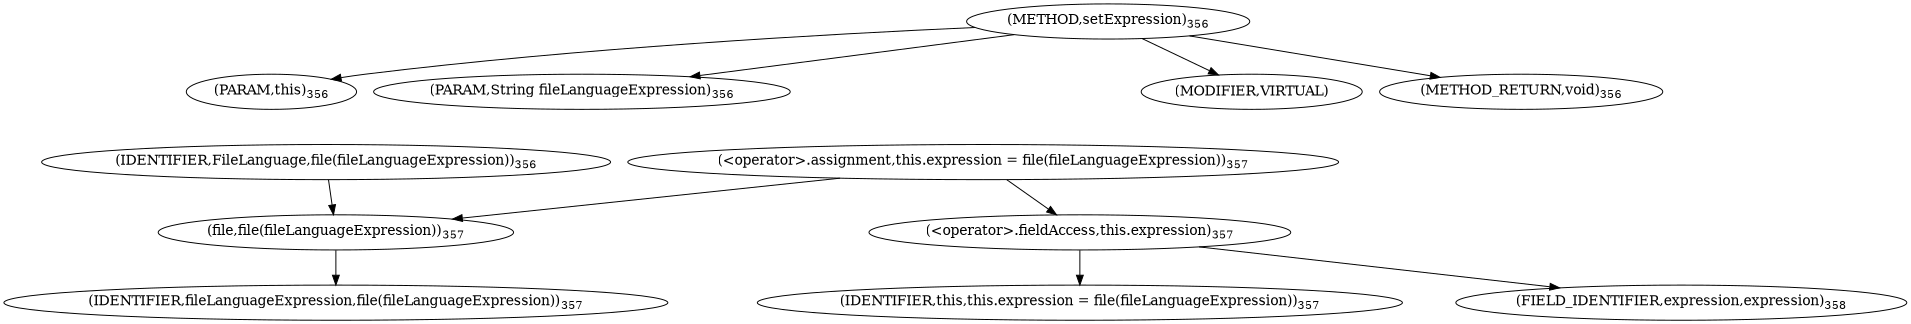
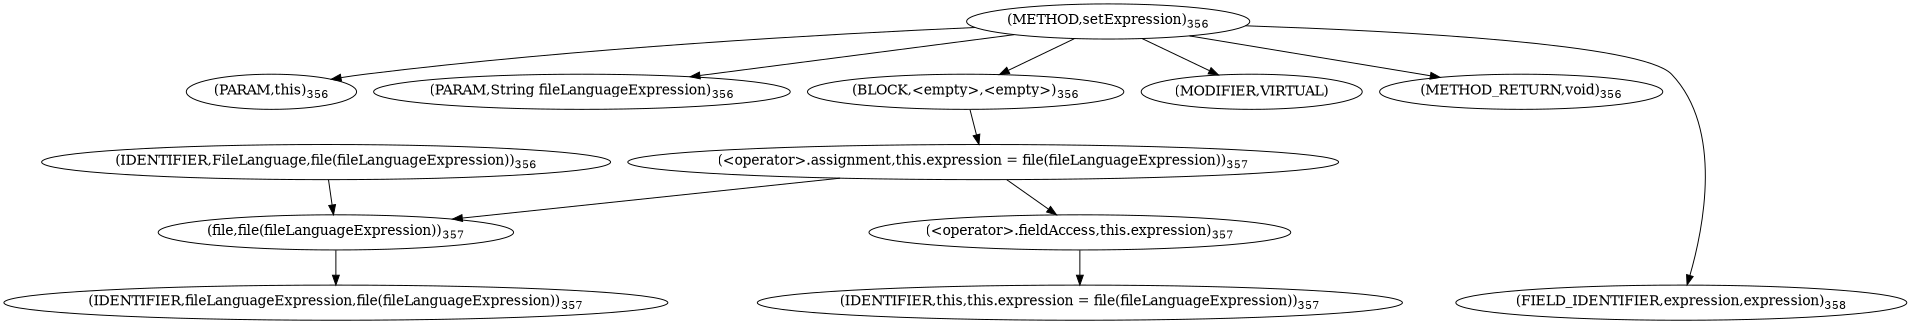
none -> (966, 92)
(1374, 267) -> (1566, 47)
